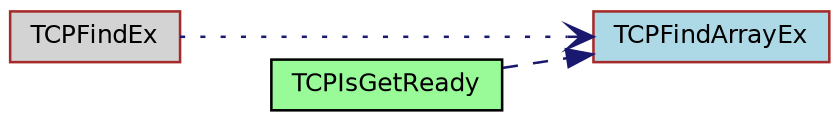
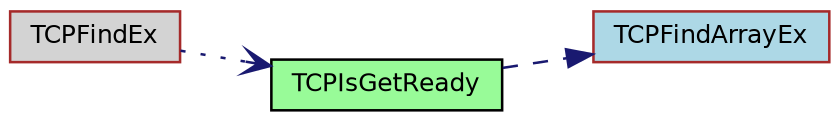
(374, 37) -> (213, 56)
